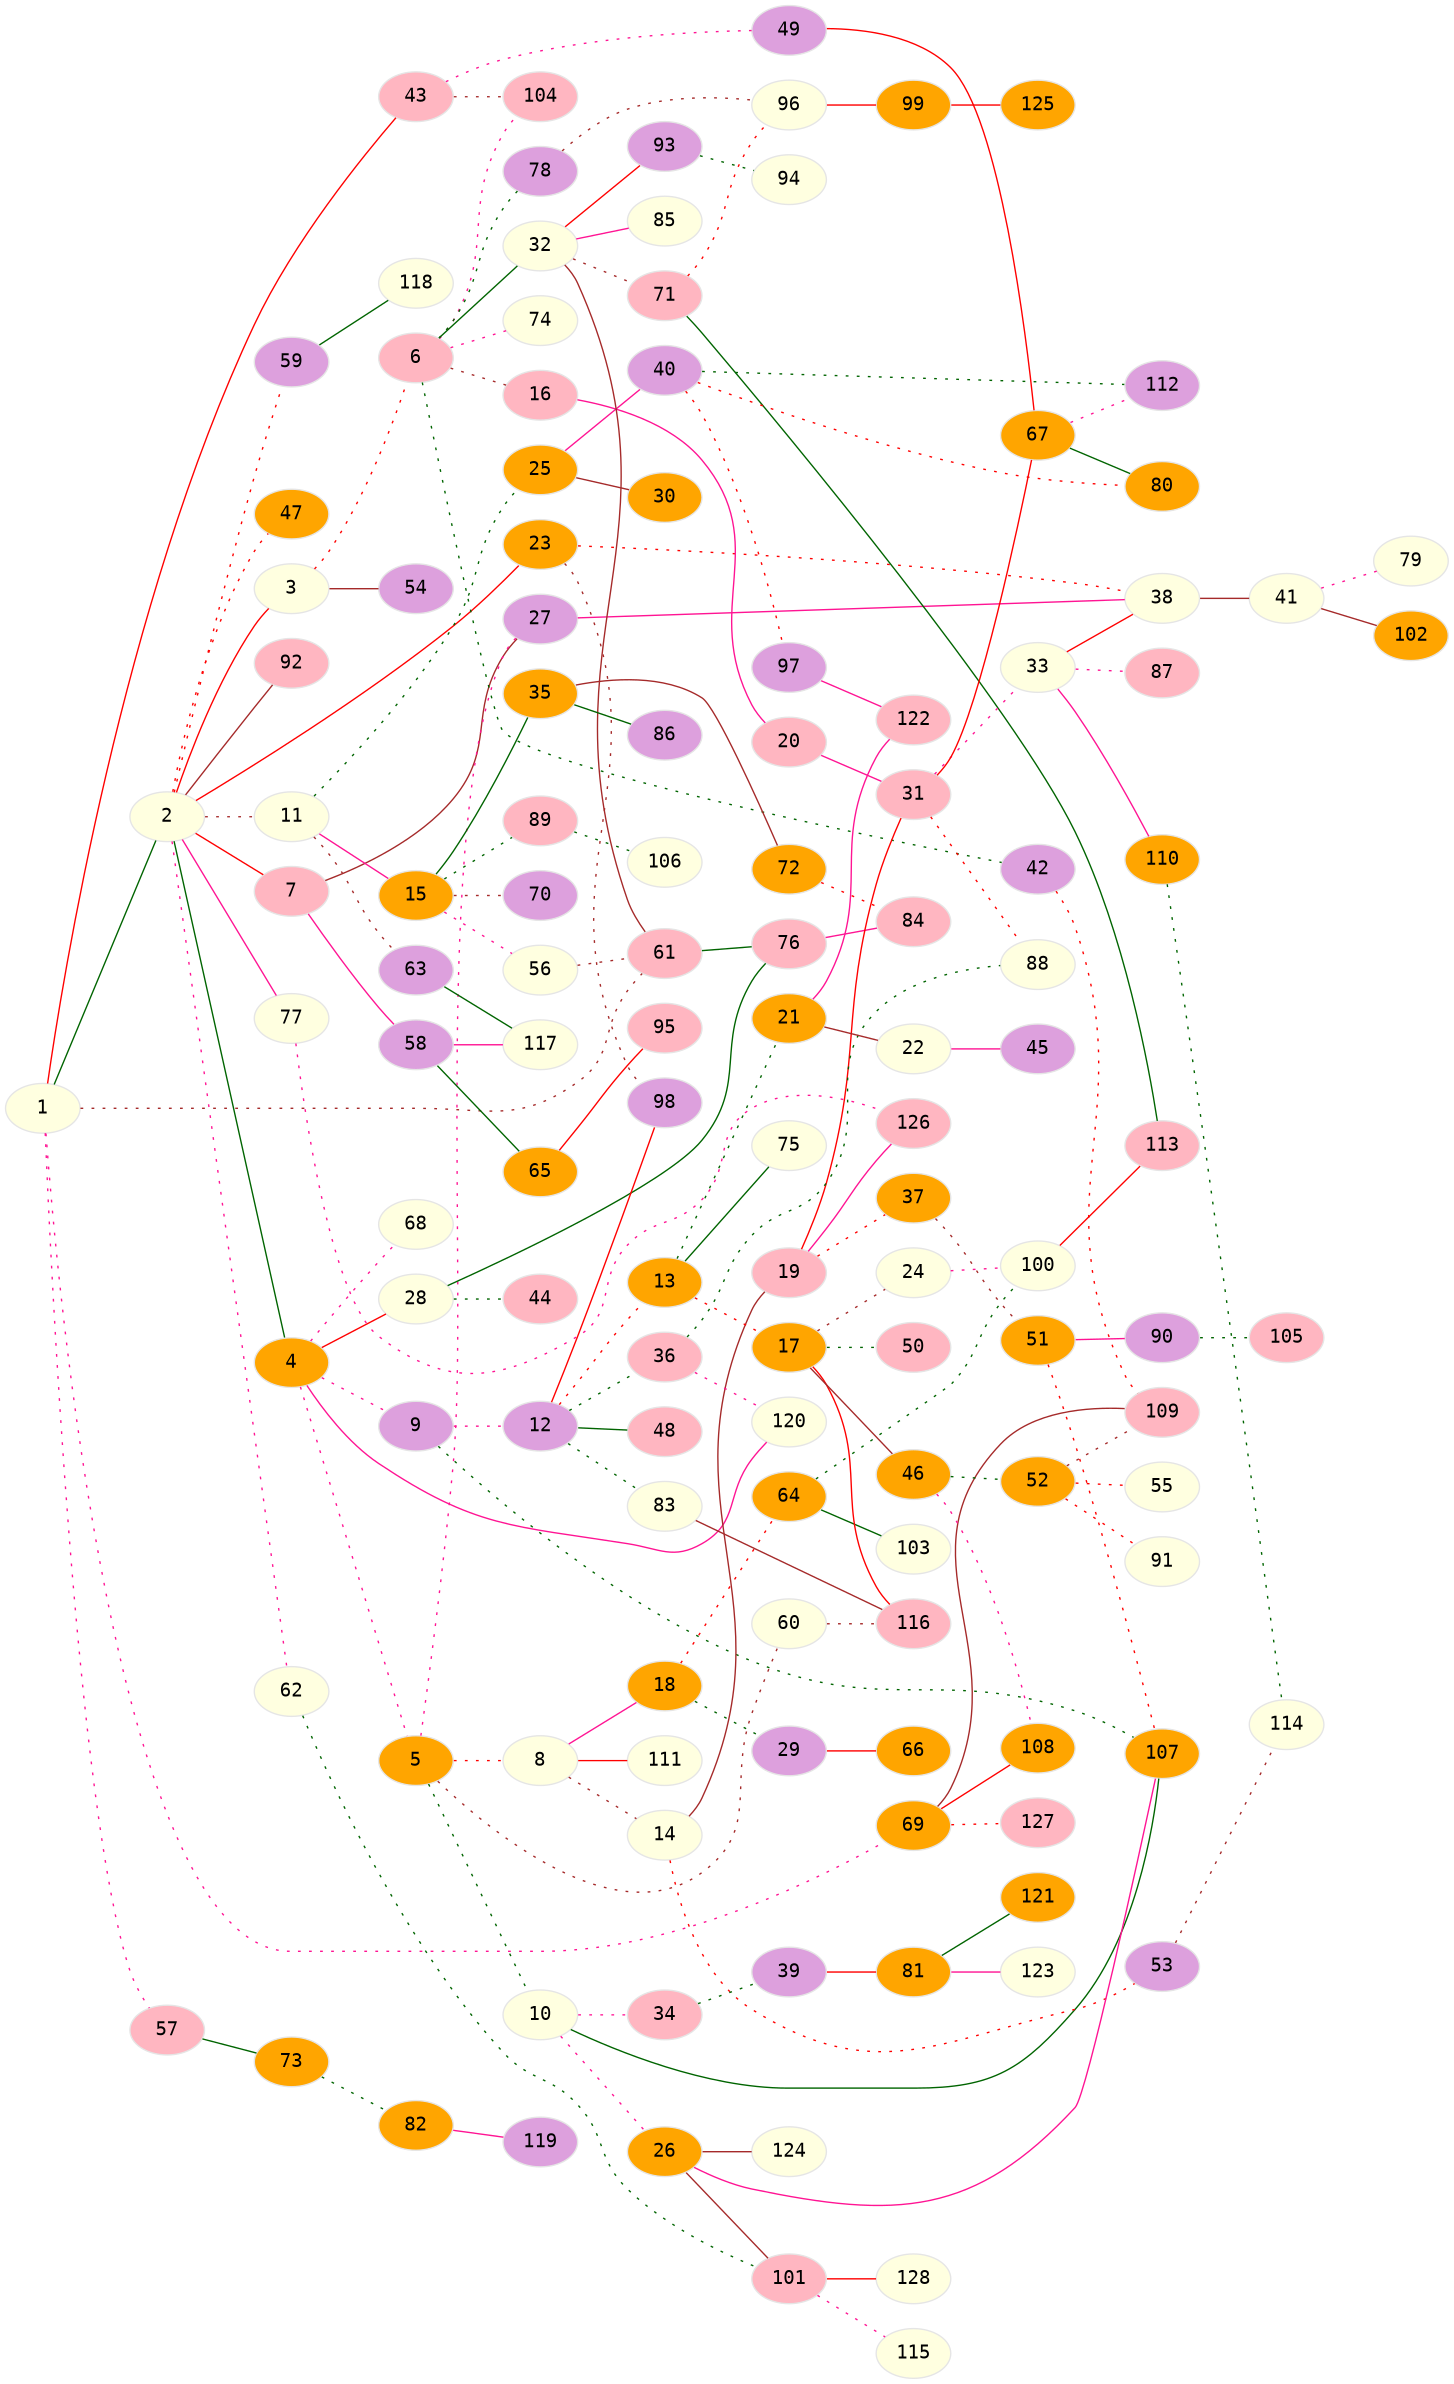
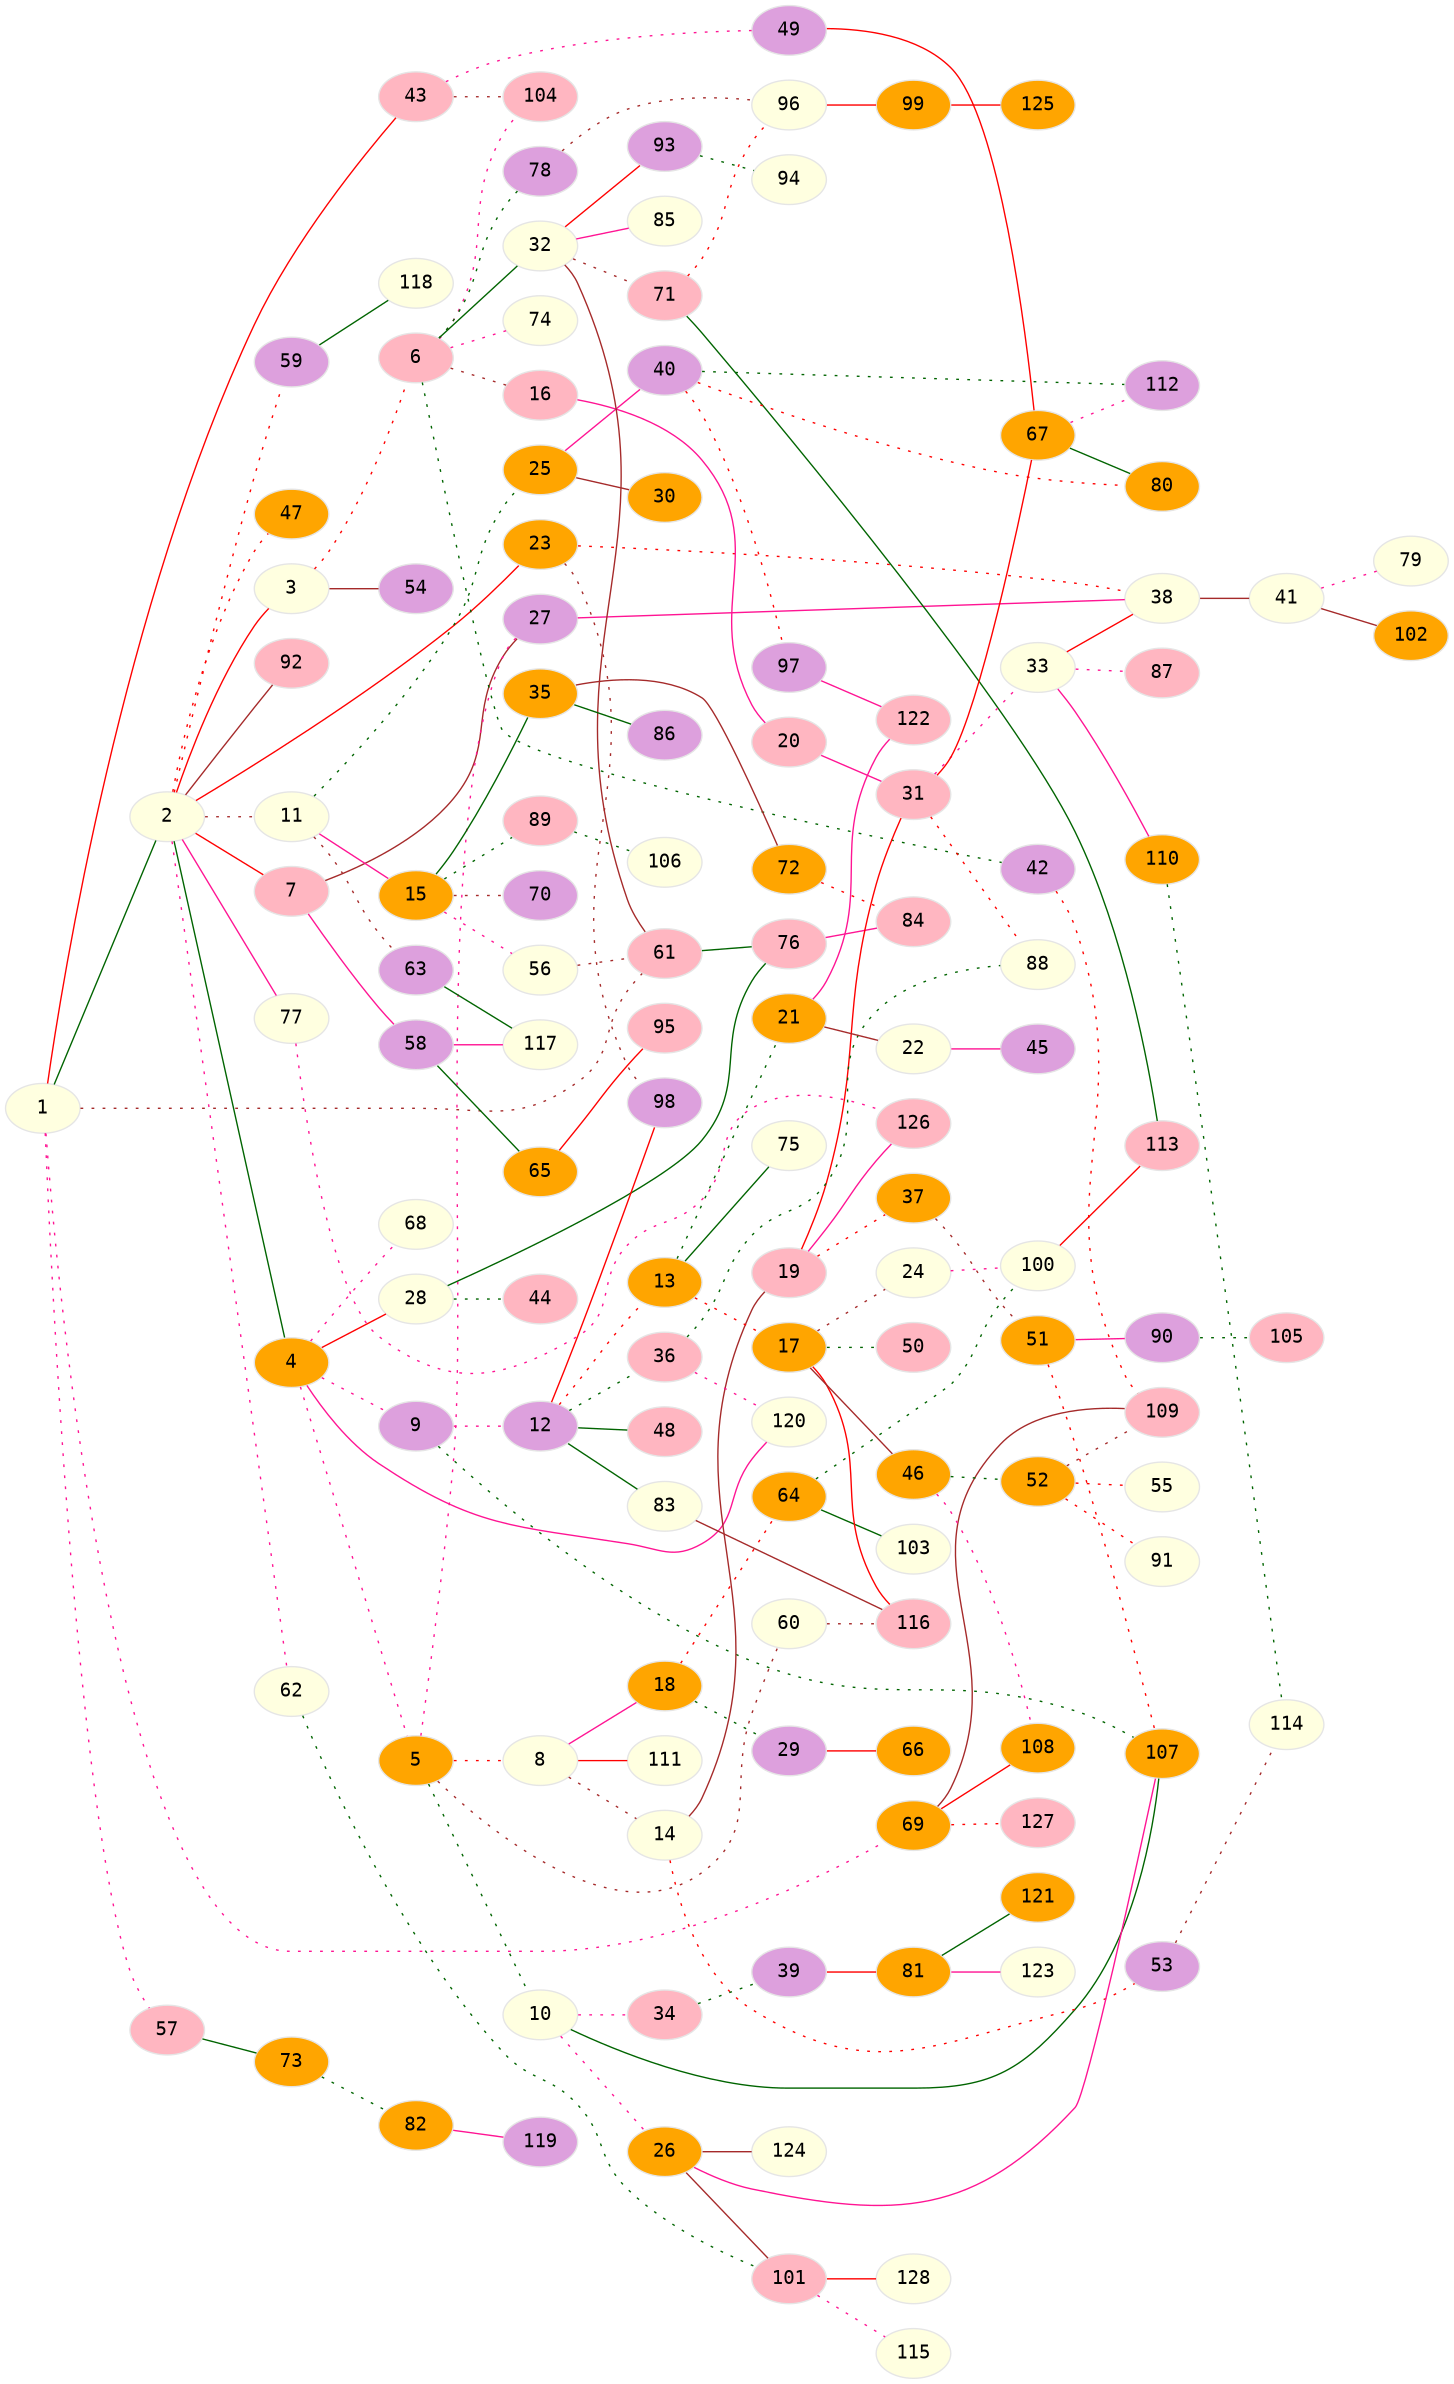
(603, 1466) -> (603, 1466)
